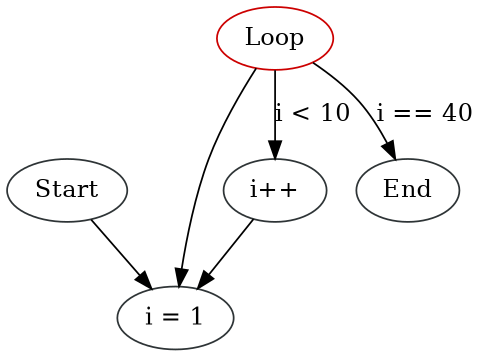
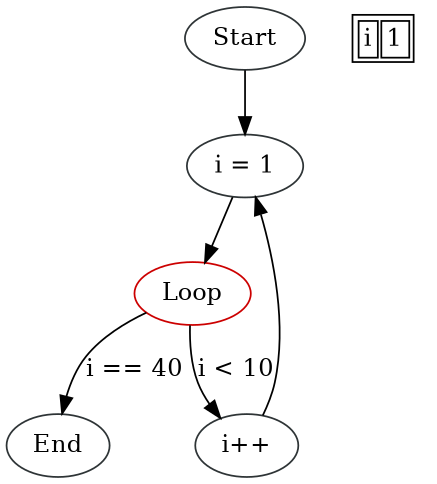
none -> (383, 38)
(207, 164) -> (222, 222)
